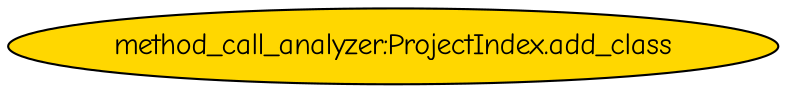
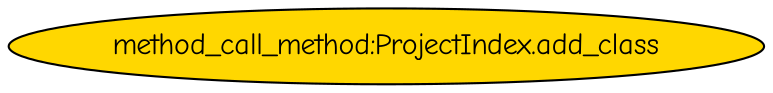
(393, 46) -> (386, 46)
